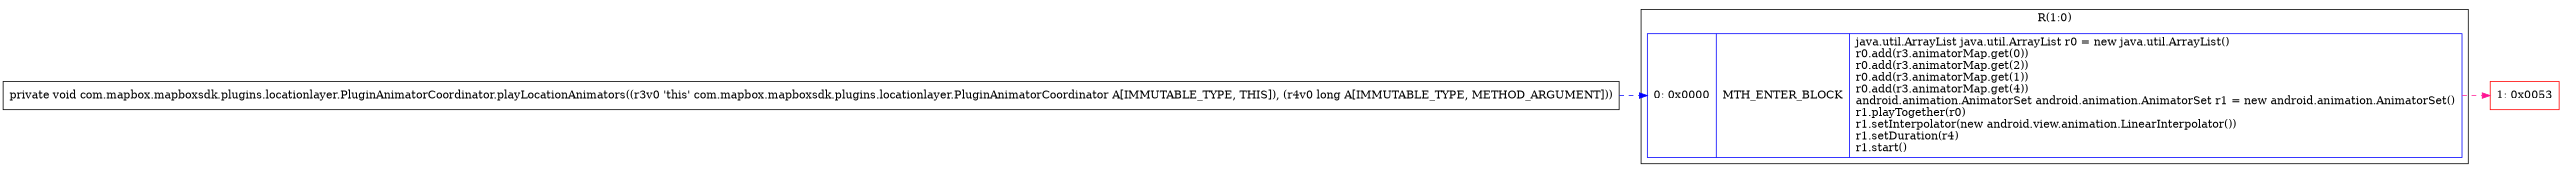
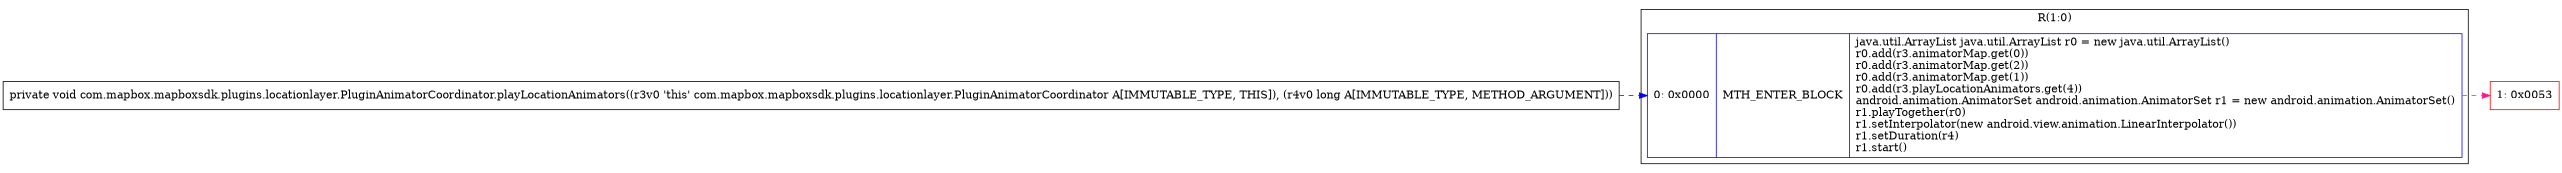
(1942, 89) -> (1969, 89)
